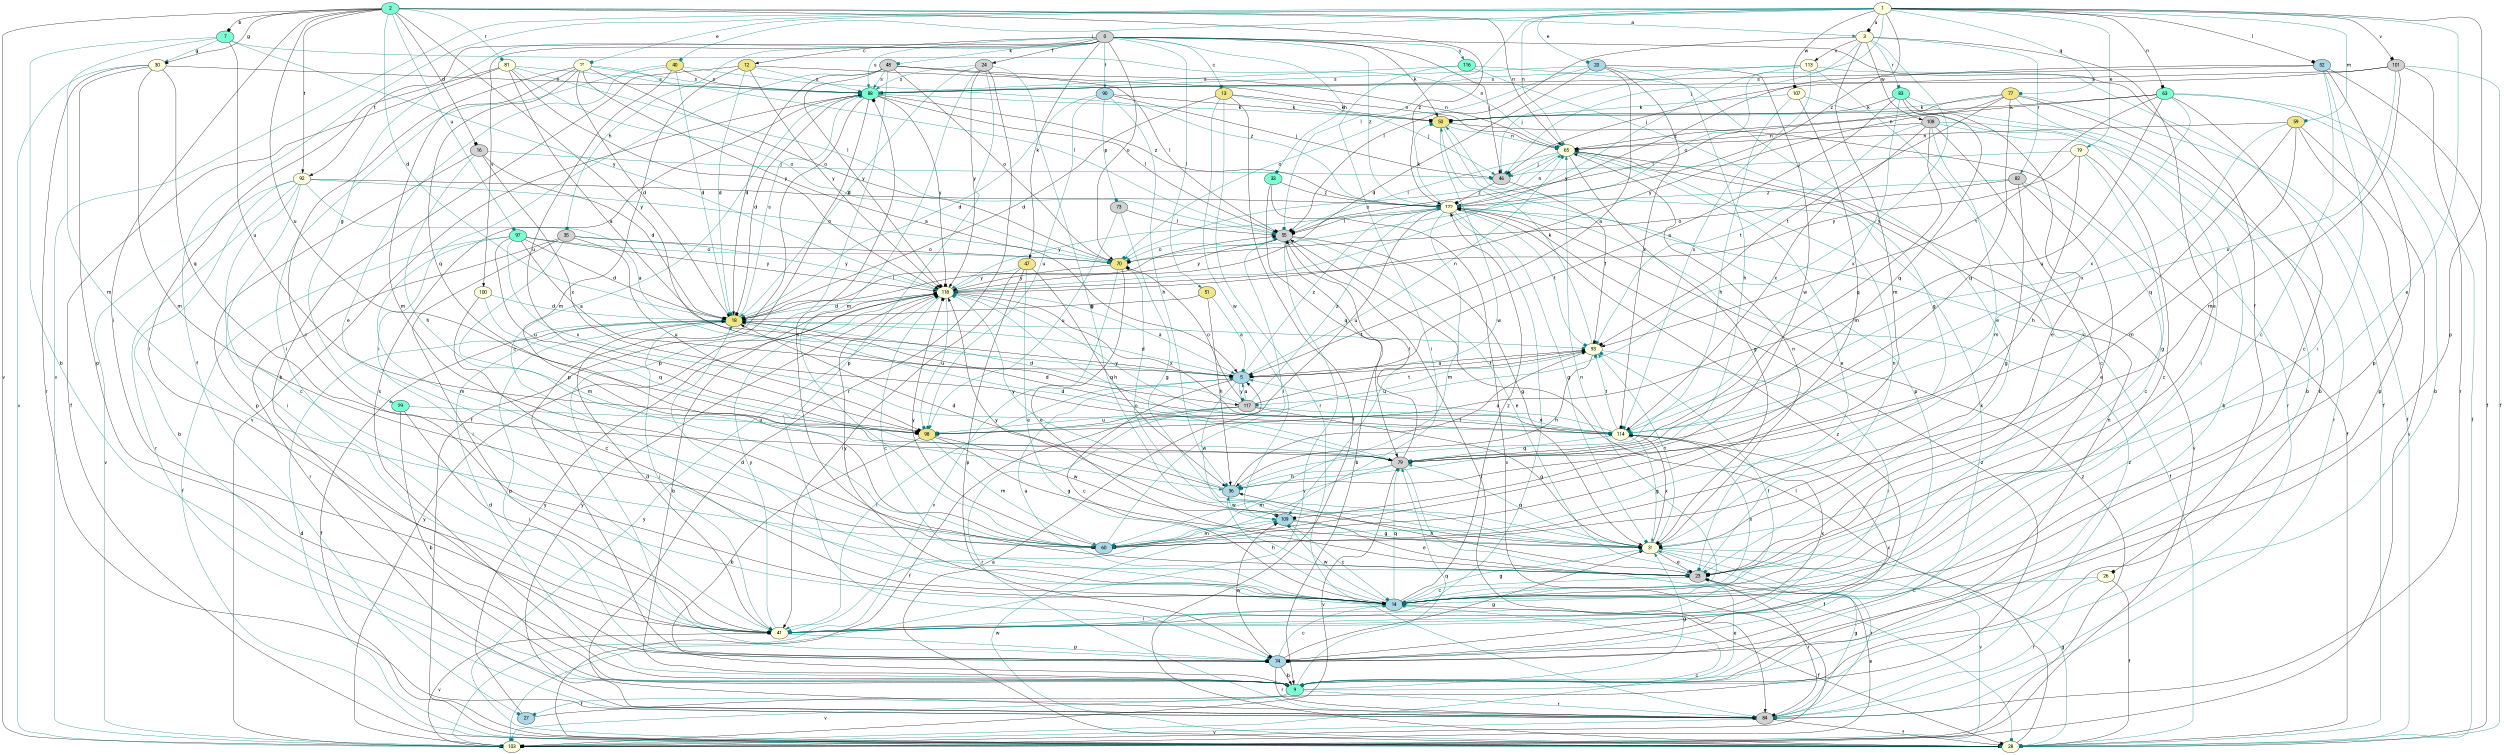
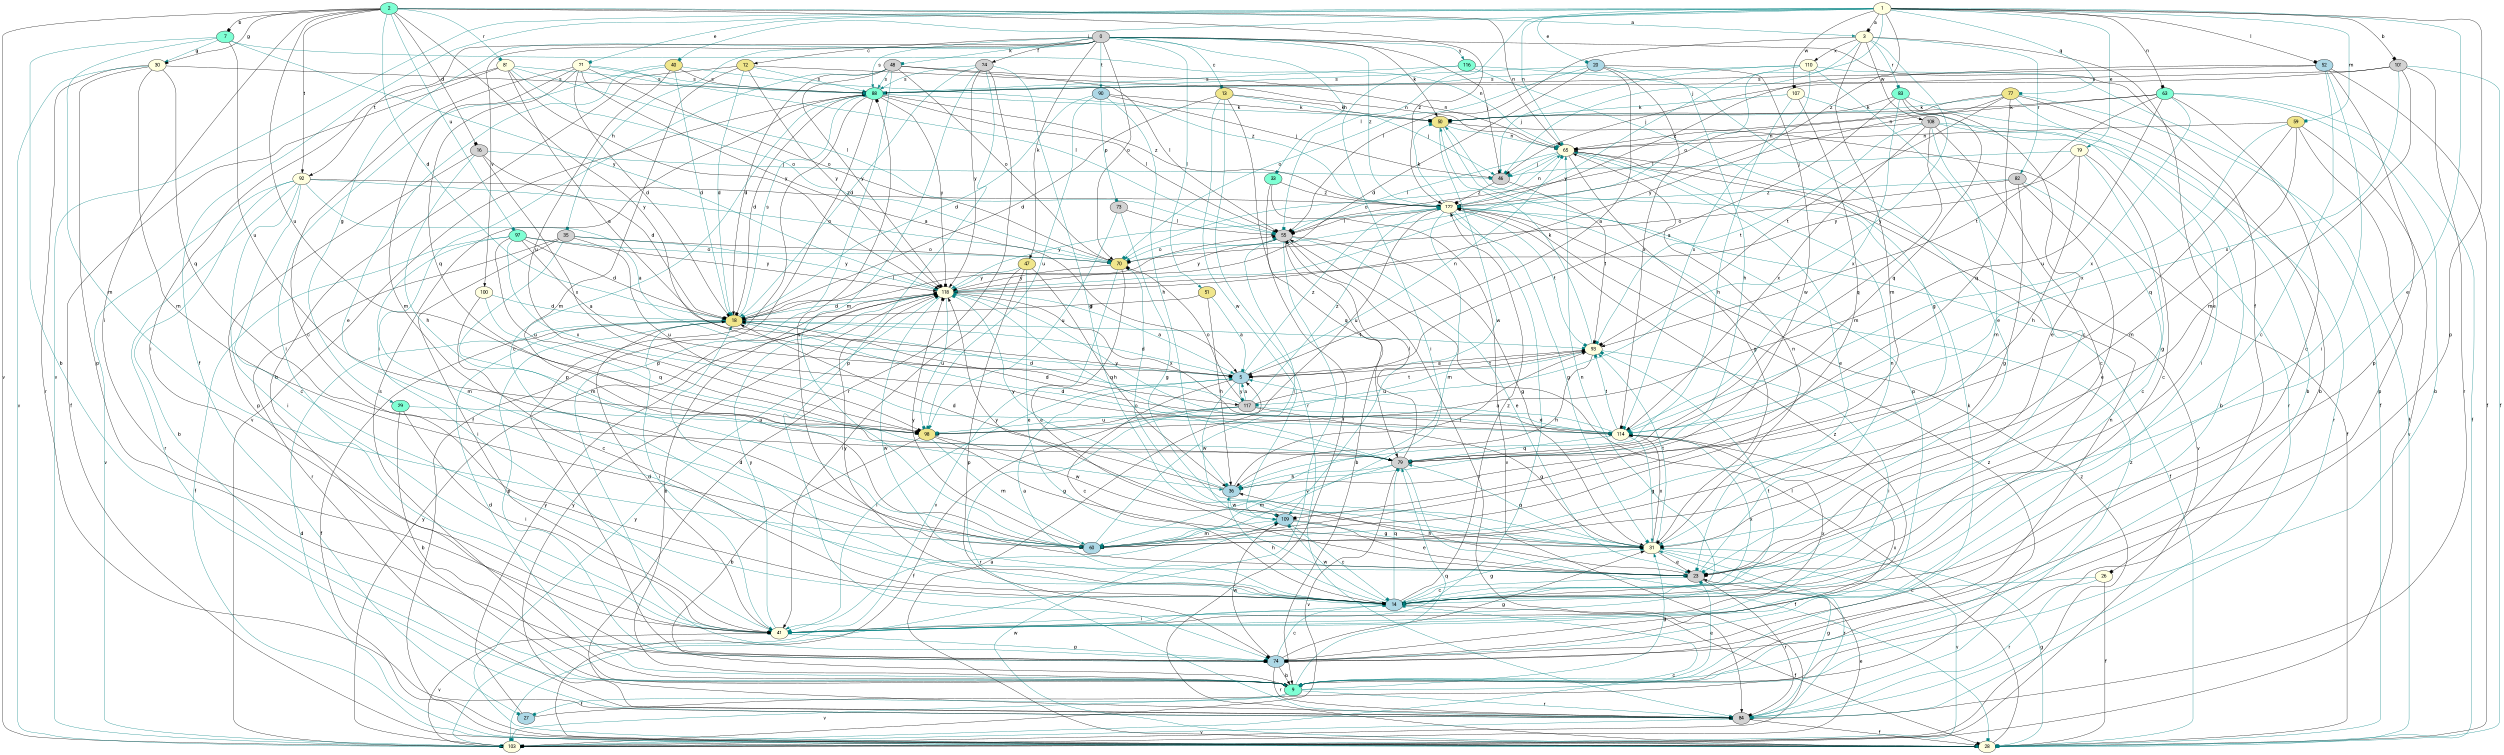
(2381, 37) -> (2383, 37)
(1809, 65) -> (1809, 65)
(885, 449) -> (886, 449)
